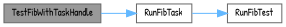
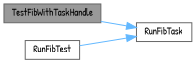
(205, 13) -> (103, 42)
